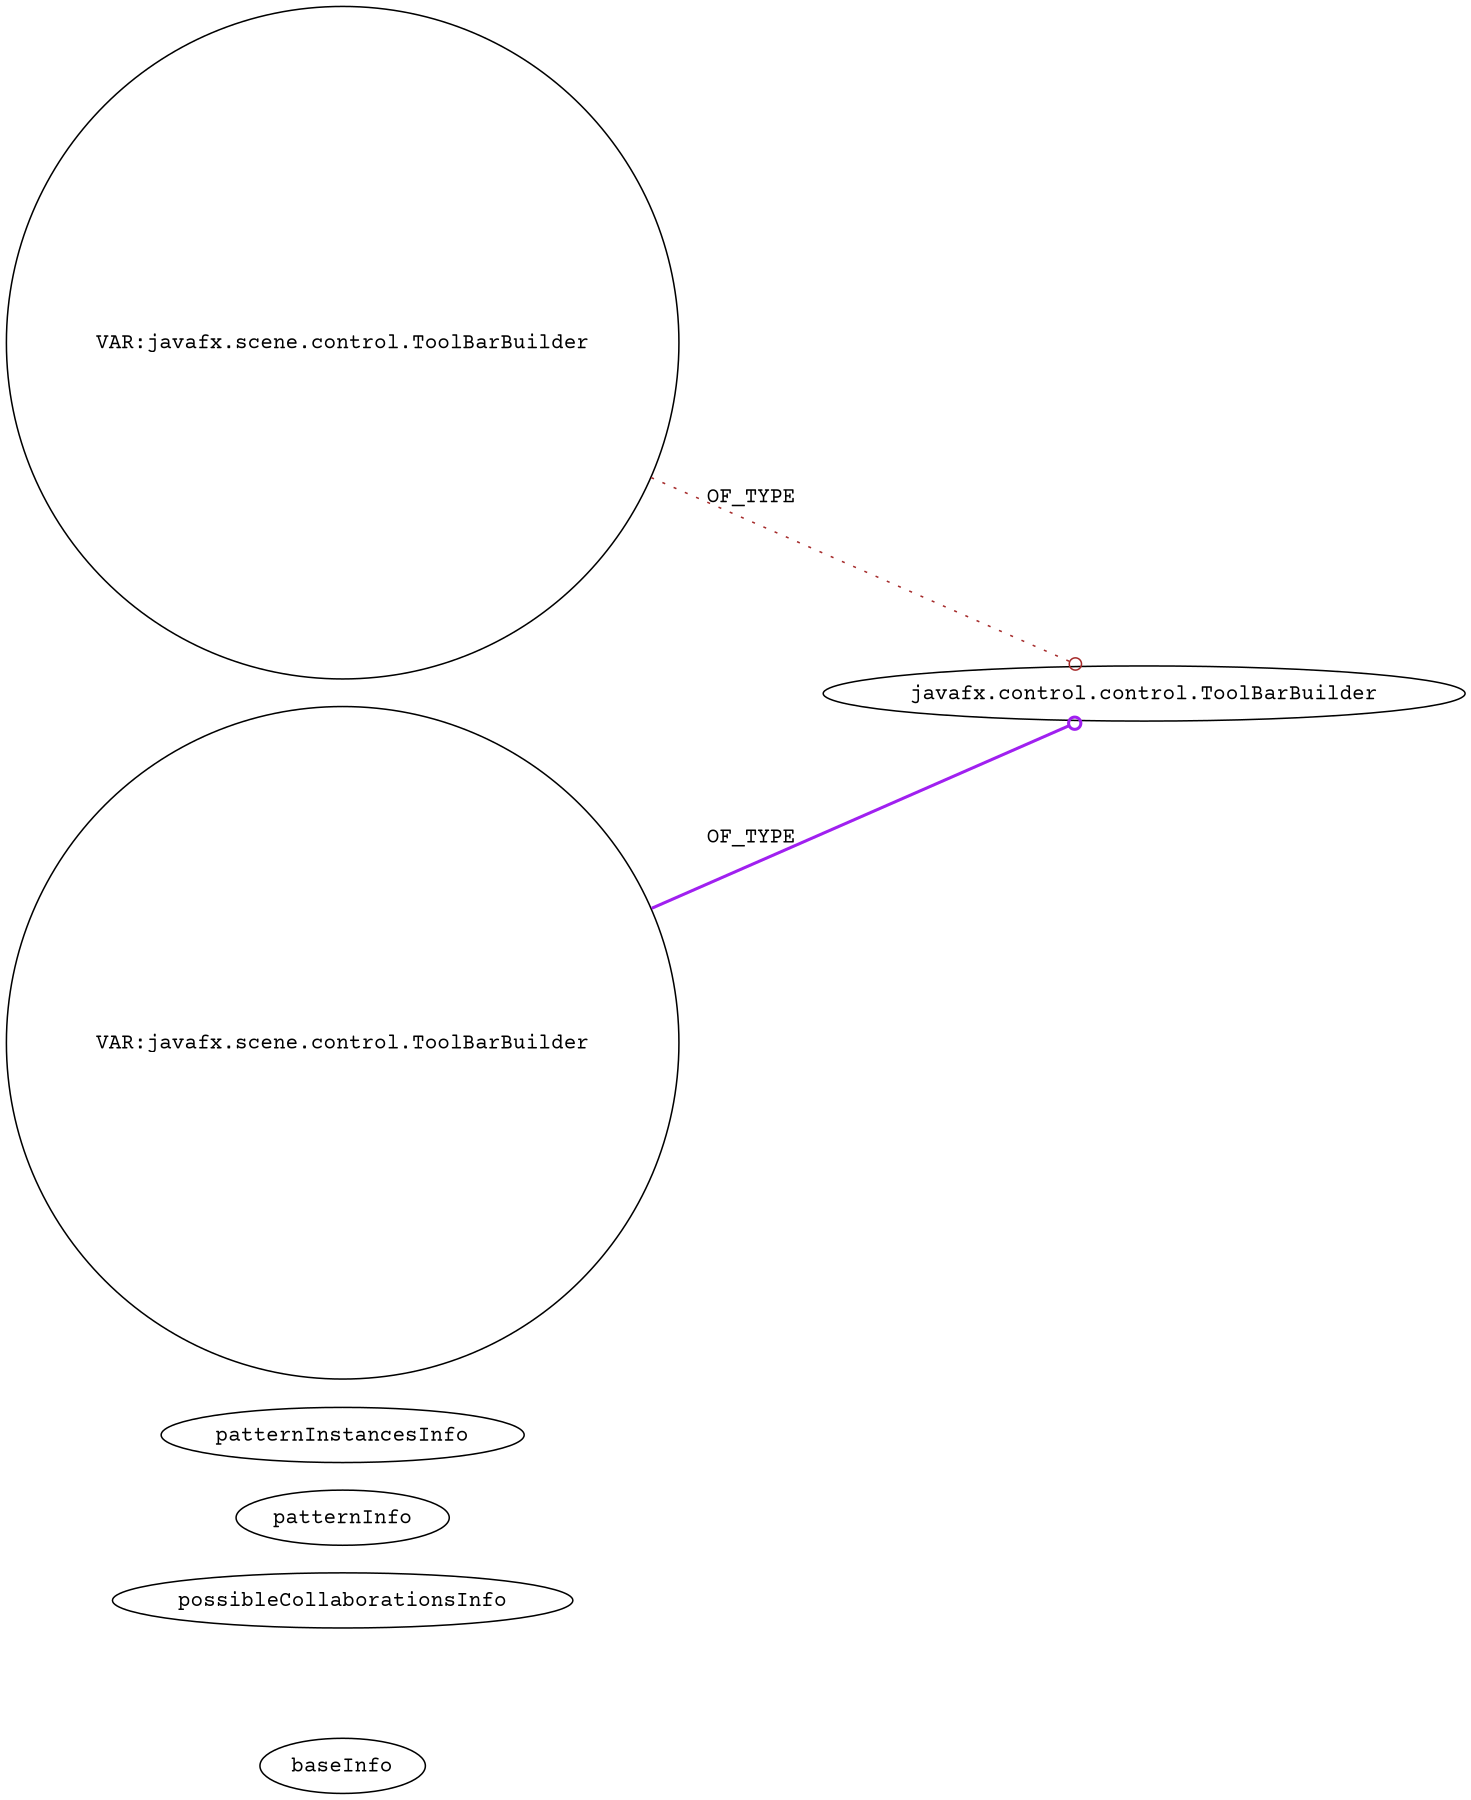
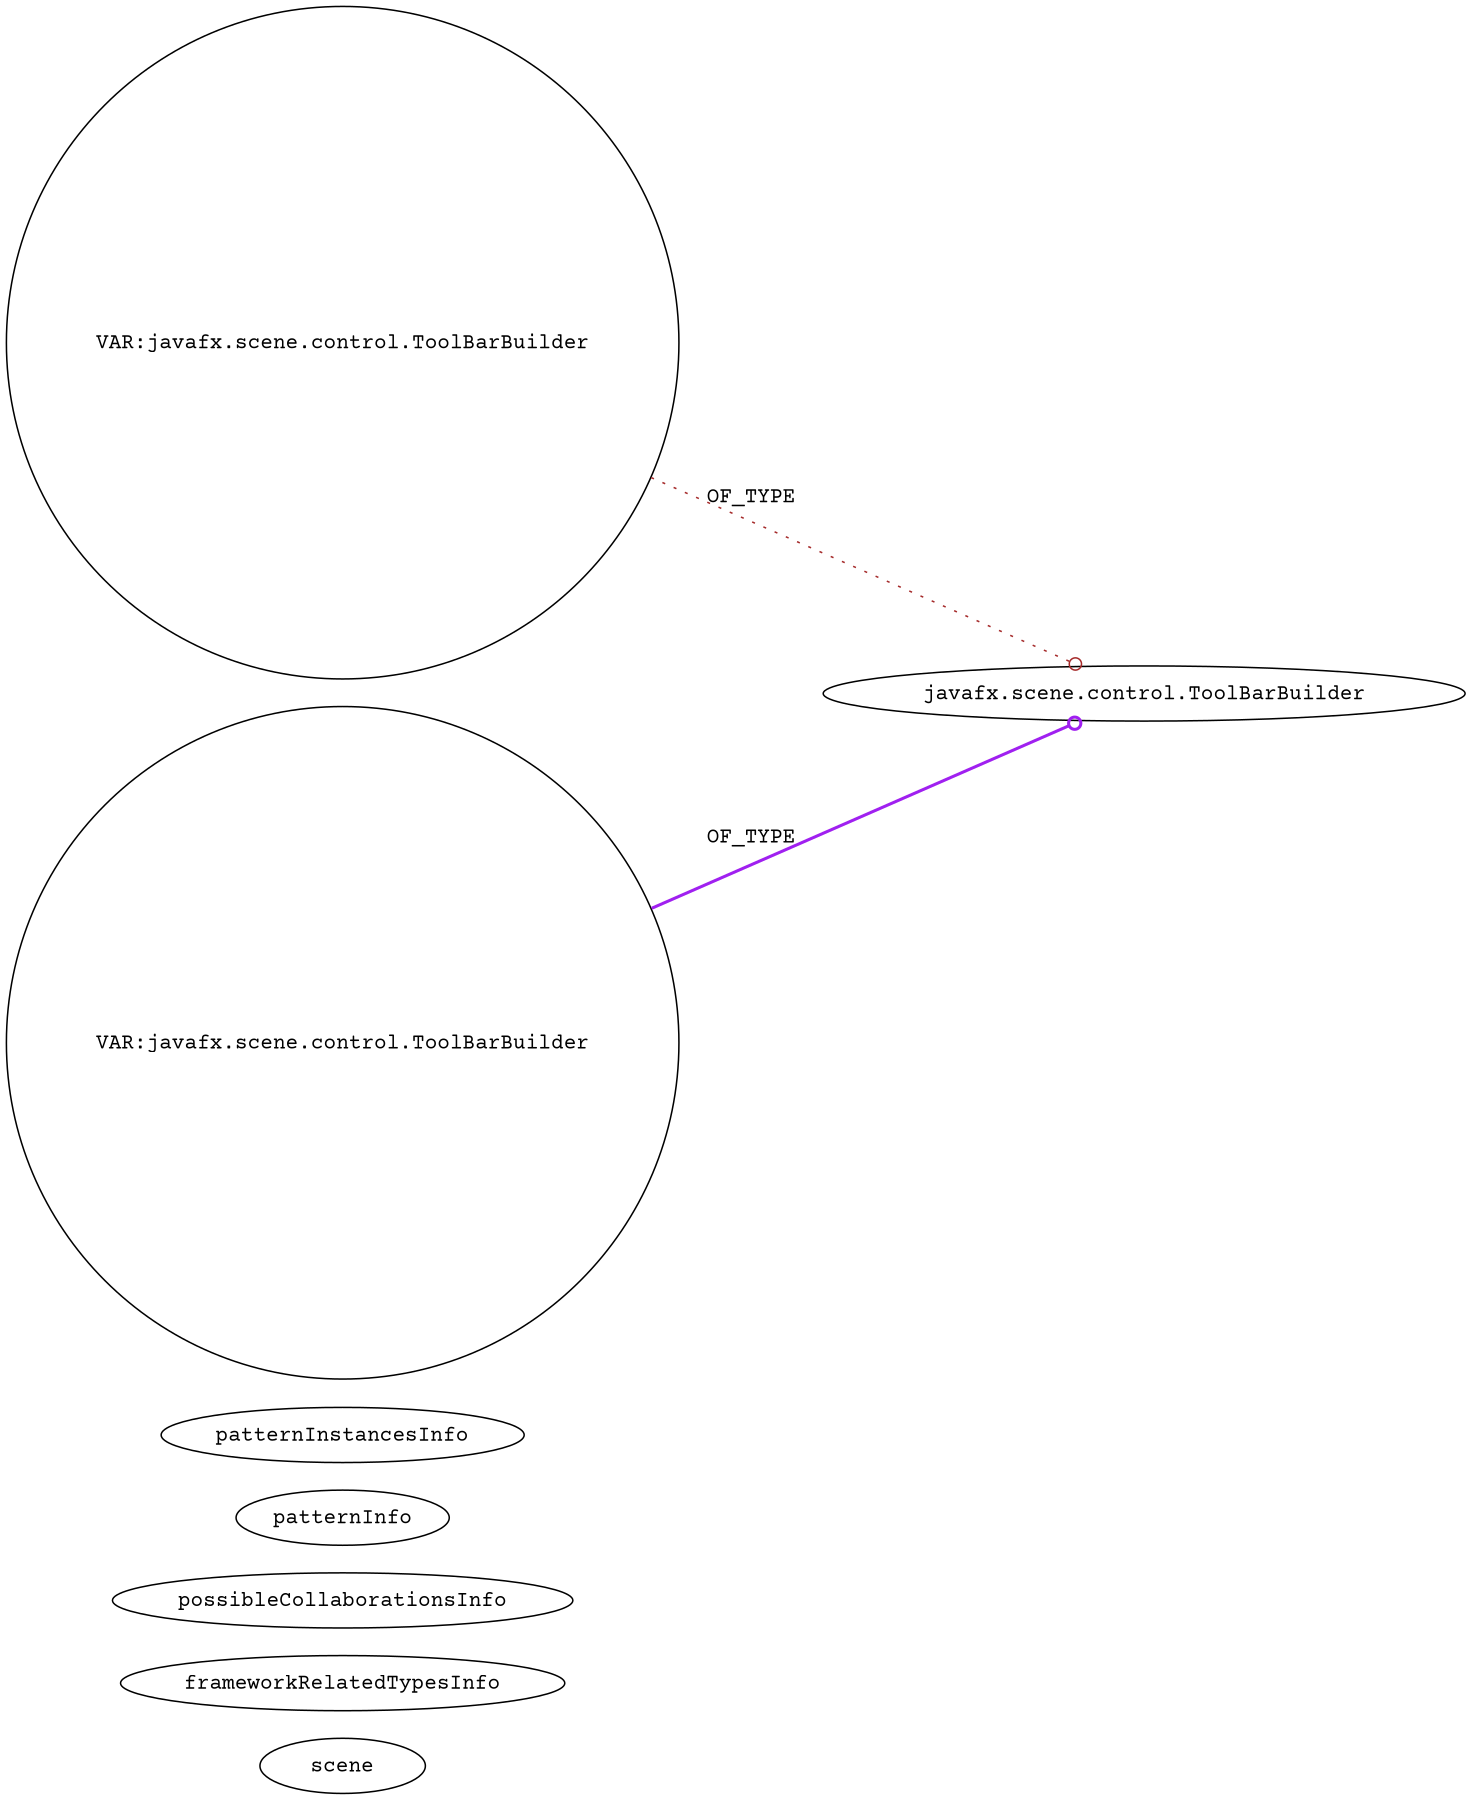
(1144, 694) -> (1144, 694)
none -> (343, 1683)
(343, 1766) -> (343, 1766)
